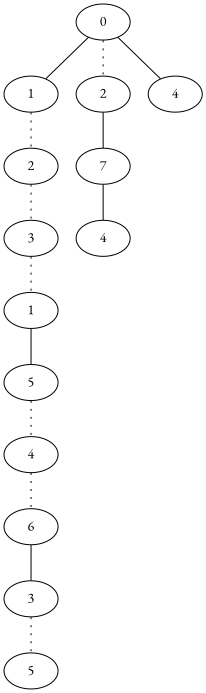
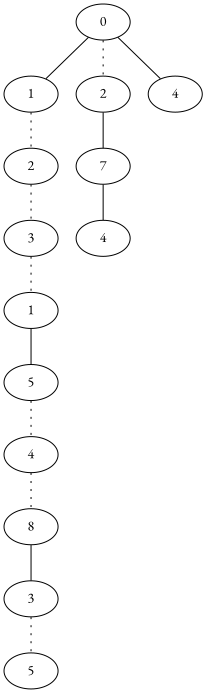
(31, 527) -> (31, 527)
